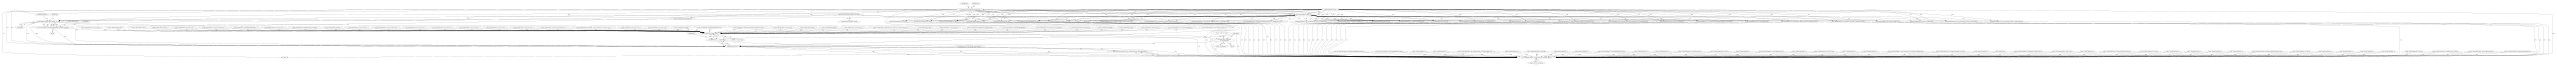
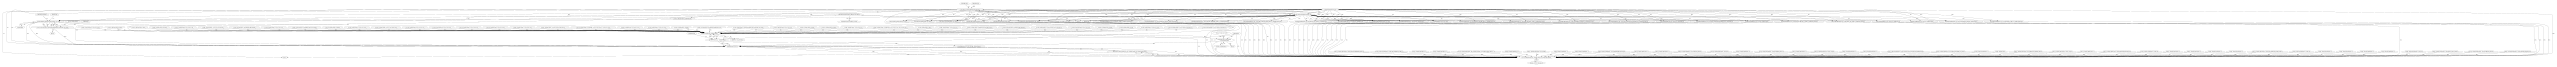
(838, 45) -> (839, 43)
